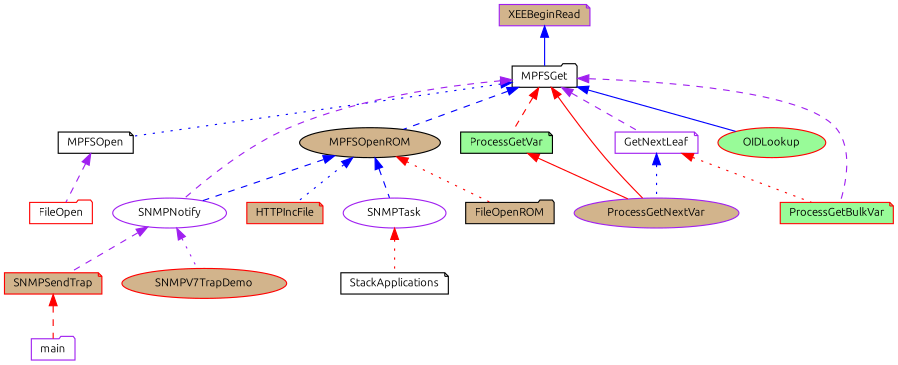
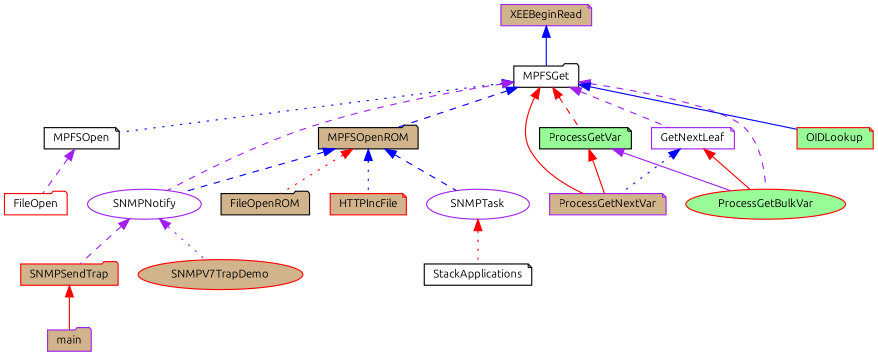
(370, 143) -> (368, 138)
(772, 143) -> (835, 138)
none -> (677, 172)
(752, 180) -> (731, 173)
(657, 213) -> (608, 204)
(837, 213) -> (766, 204)
(53, 283) -> (69, 275)
(53, 322) -> (69, 313)
(53, 349) -> (69, 341)
